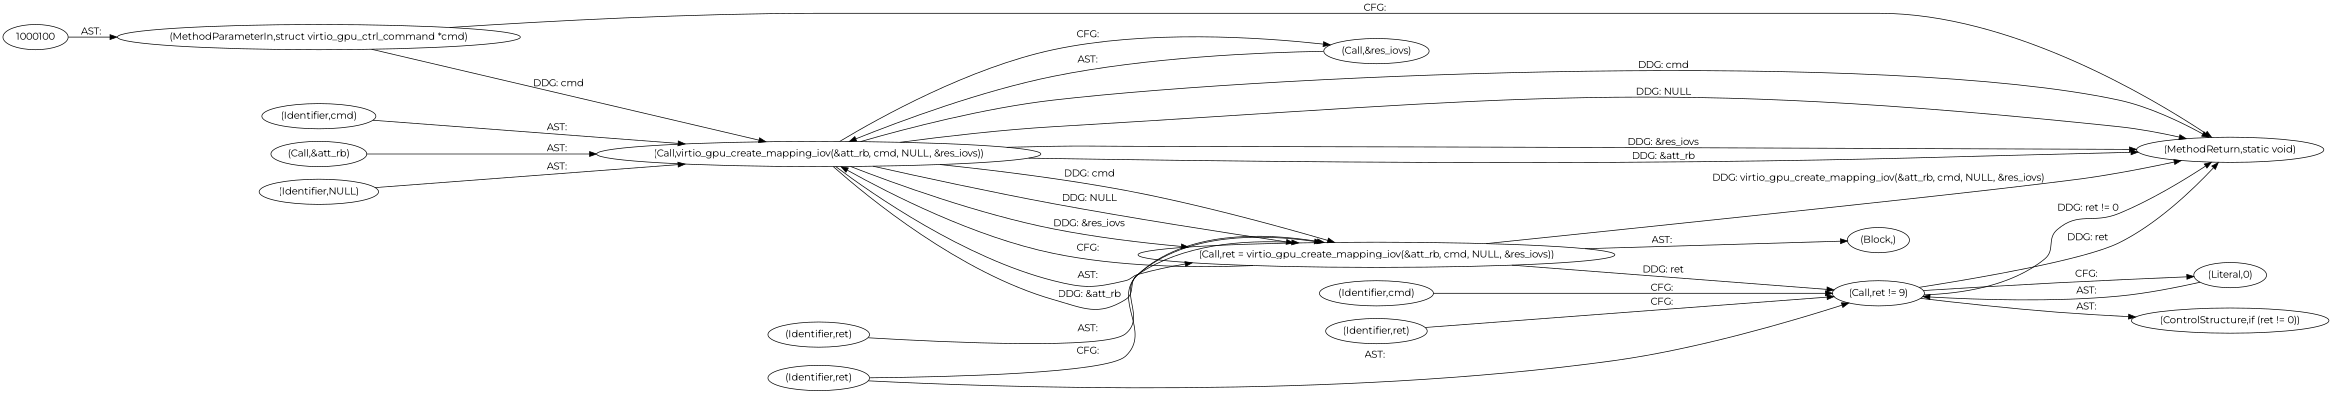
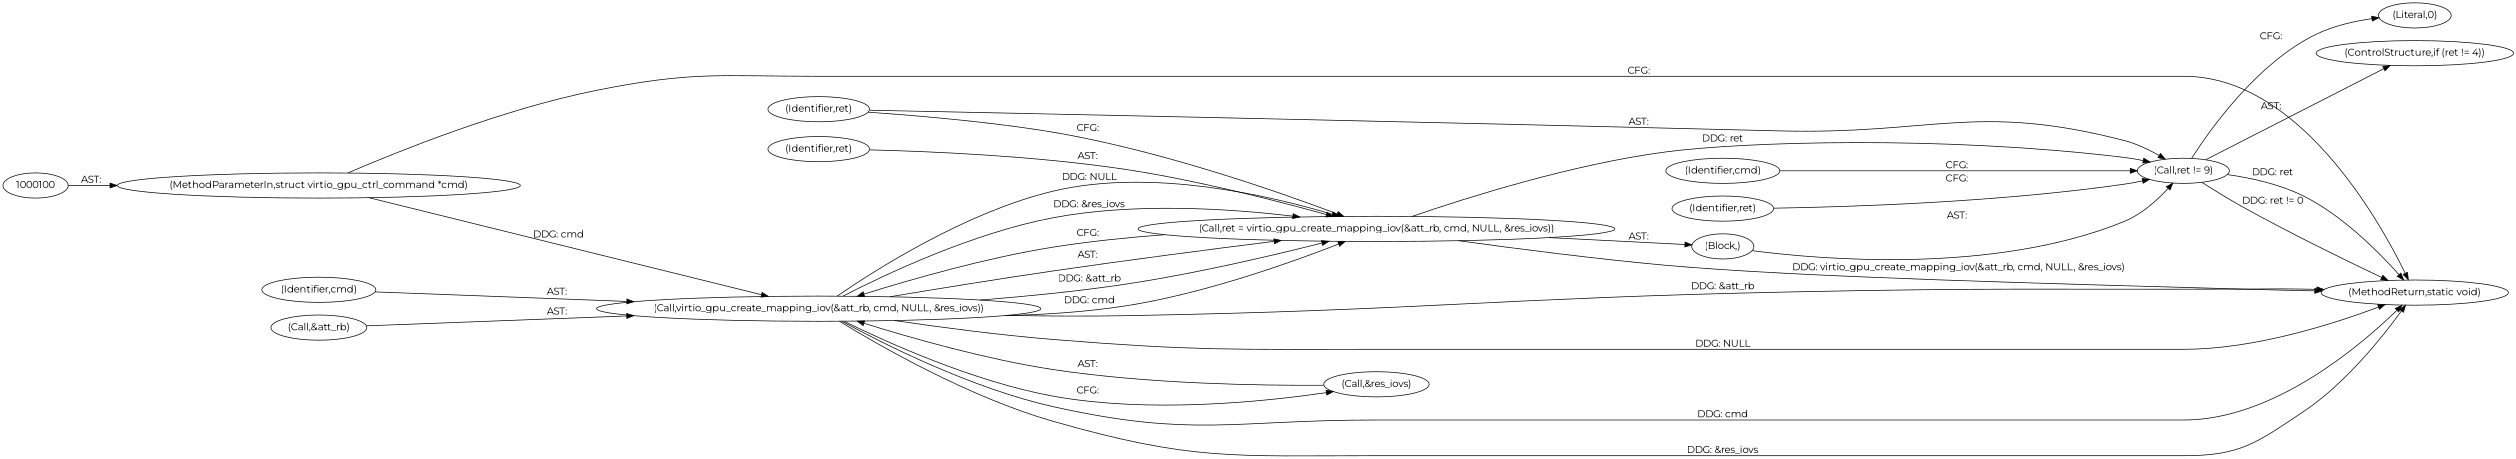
(319, 192) -> none
(2066, 299) -> (1968, 256)
(2230, 321) -> (2415, 53)
